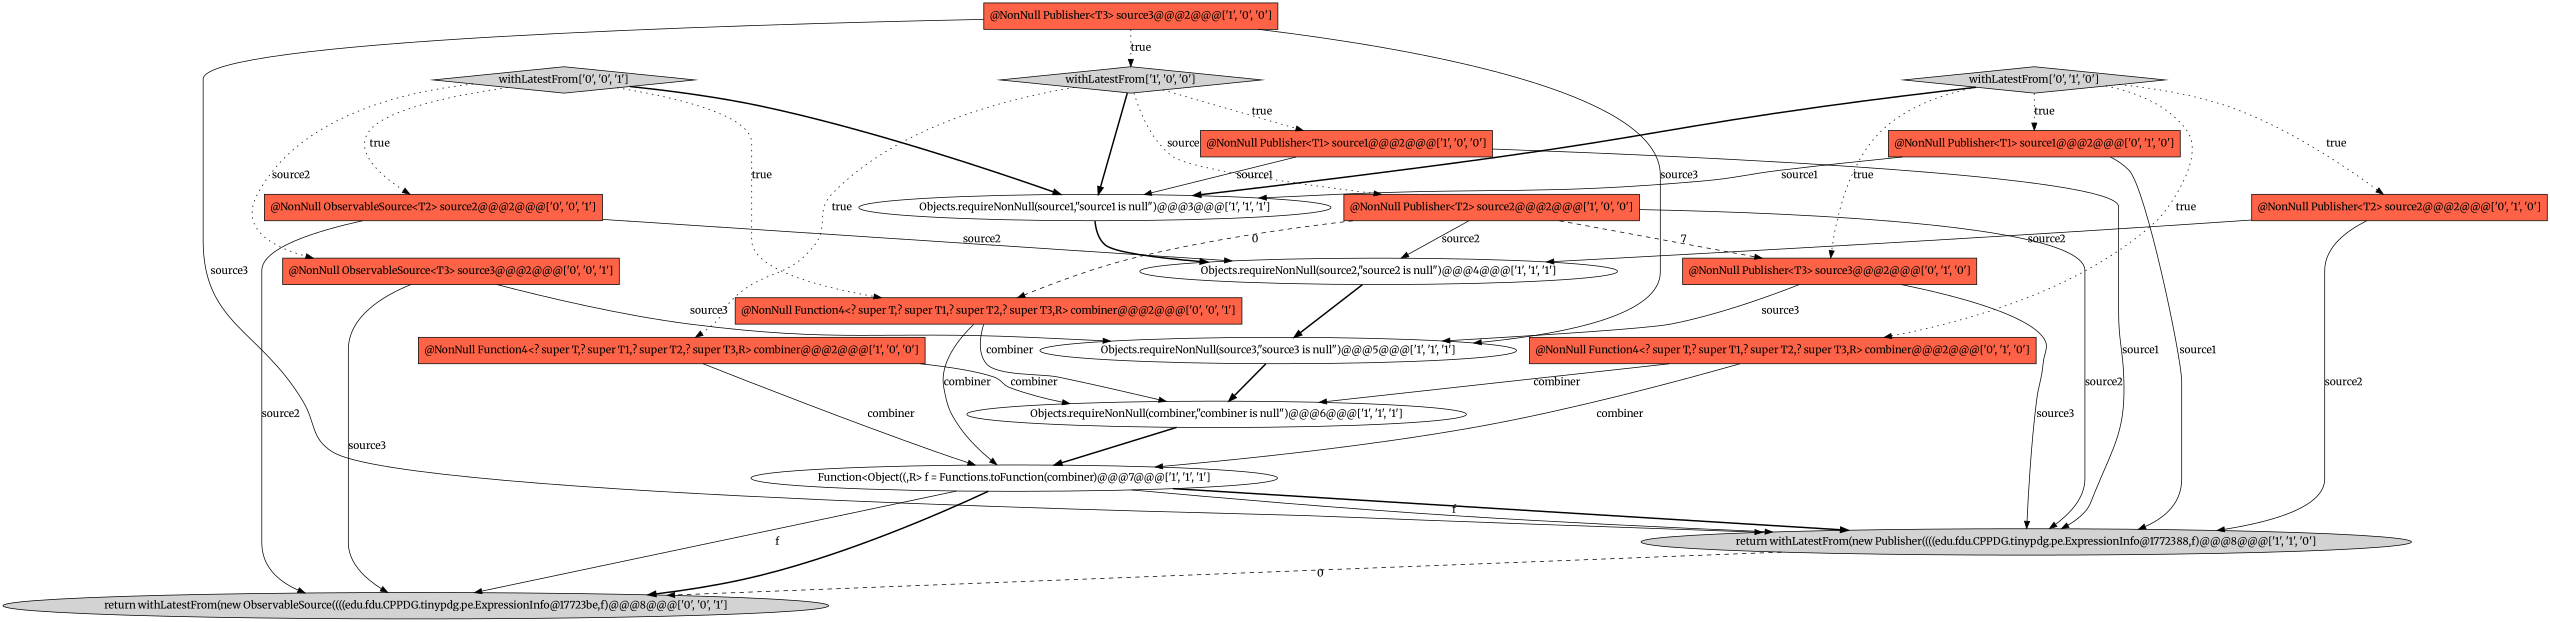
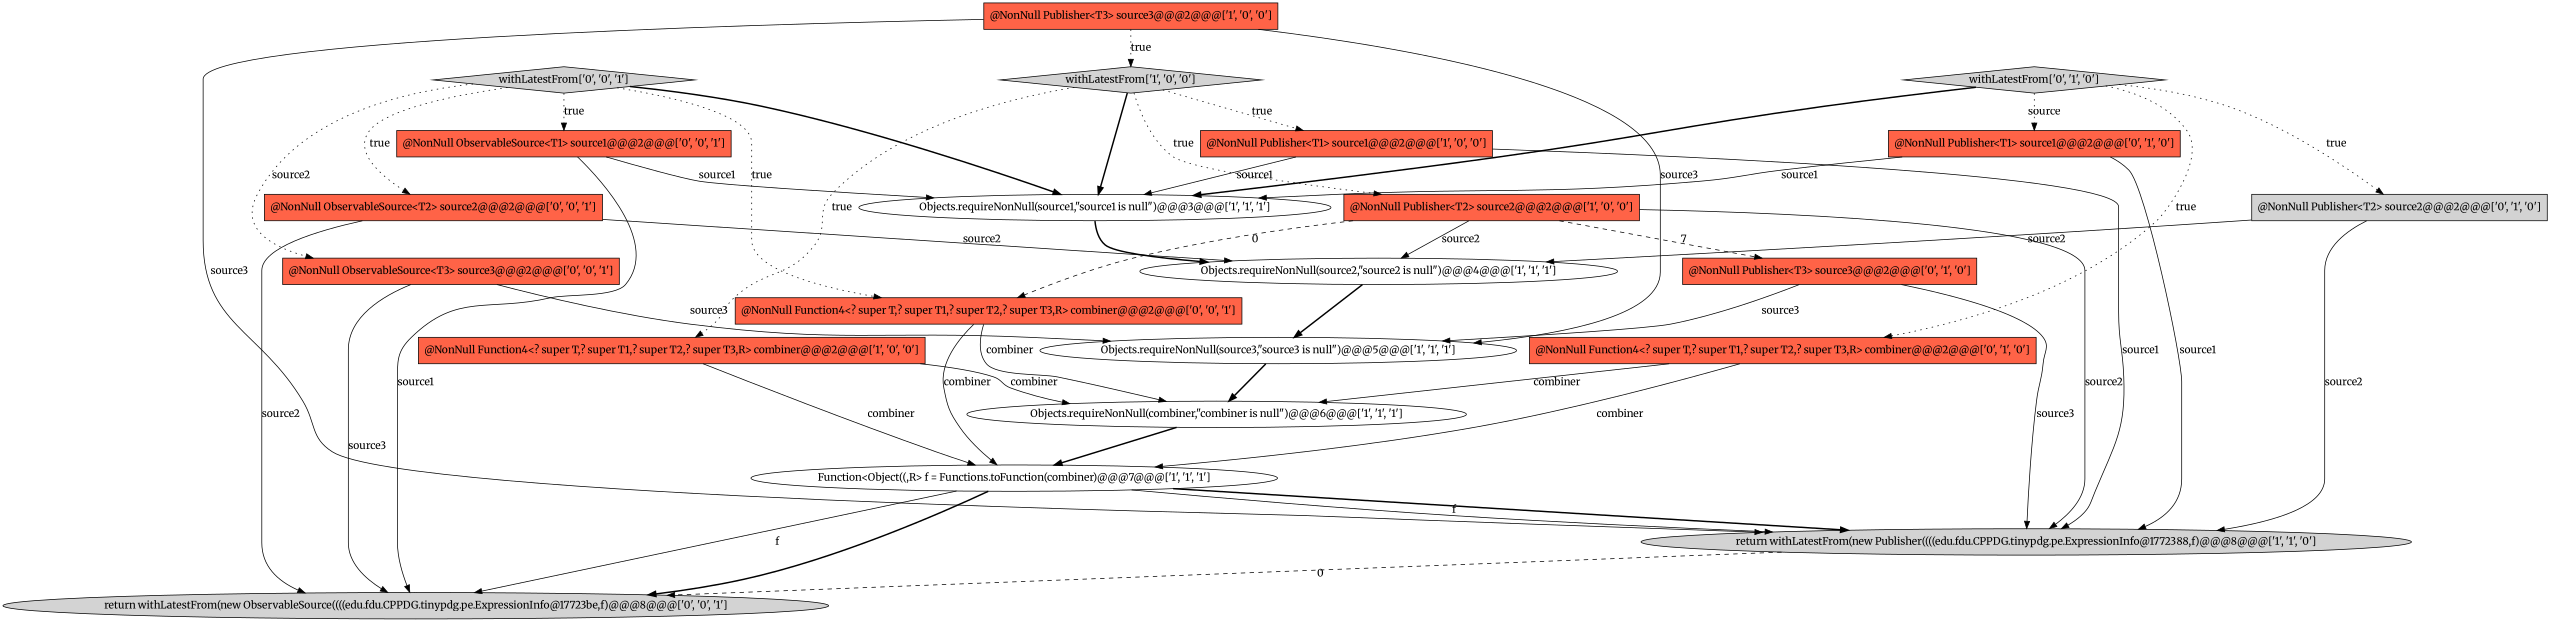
(2045, 112) -> (2045, 112)
(1873, 141) -> none
none -> (564, 144)
(1184, 144) -> (1184, 144)
(2400, 208) -> (2400, 208)
